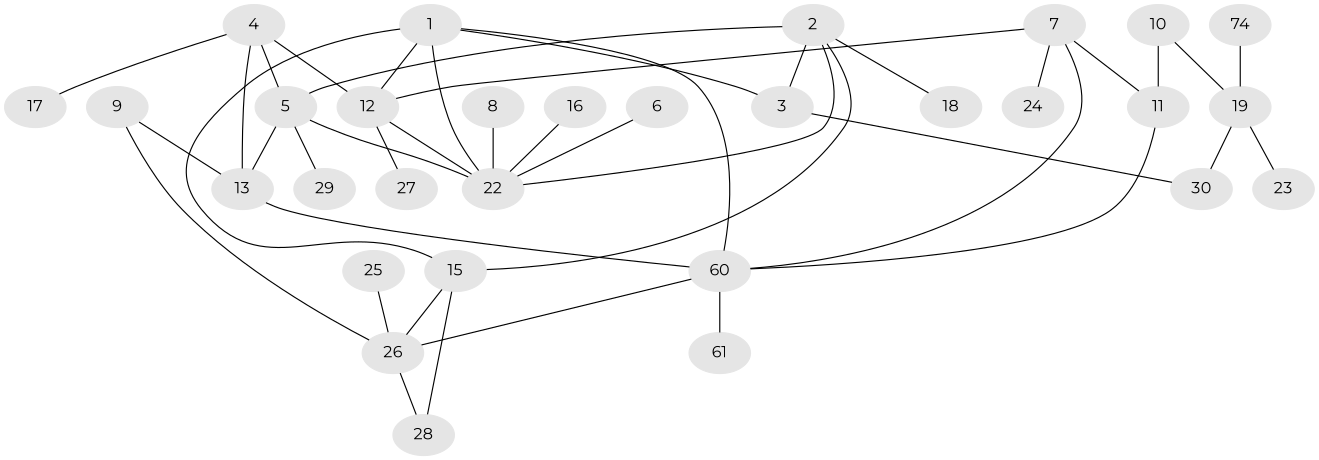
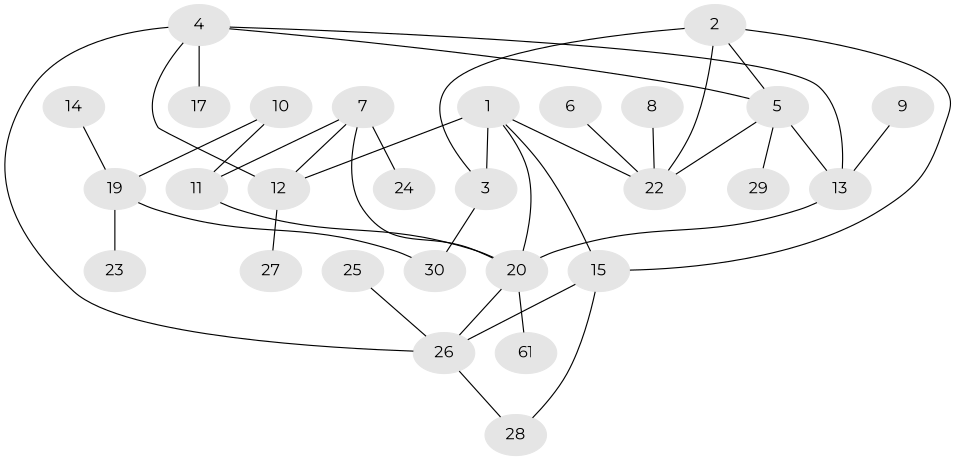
(1240, 25) -> (74, 107)
(575, 107) -> none
(951, 107) -> none
(431, 148) -> none
(230, 252) -> (61, 278)
(720, 271) -> (517, 271)
